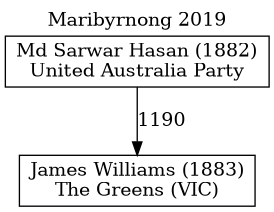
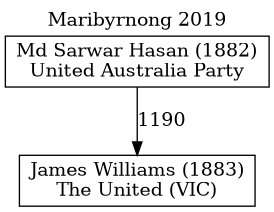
(137, 181) -> (137, 181)
